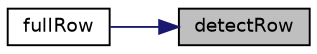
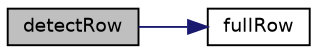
(135, 27) -> (163, 27)
